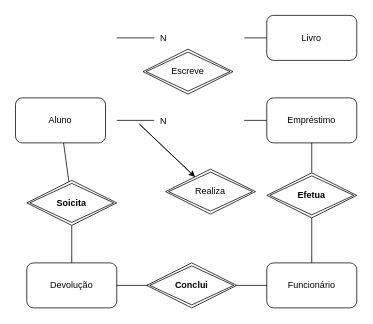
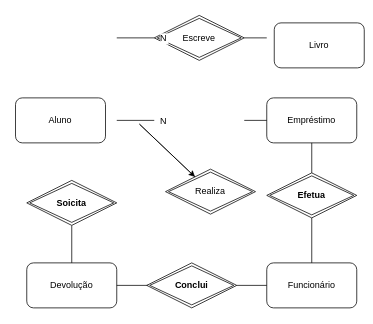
(312, 38) -> (319, 45)
(188, 72) -> (199, 38)
(66, 163) -> none
